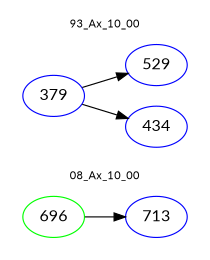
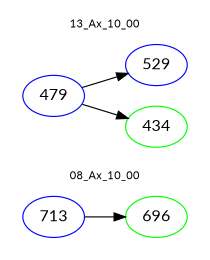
(105, 25) -> (105, 25)
(54, 96) -> (54, 96)
(156, 127) -> (156, 127)
(99, 217) -> (99, 217)
